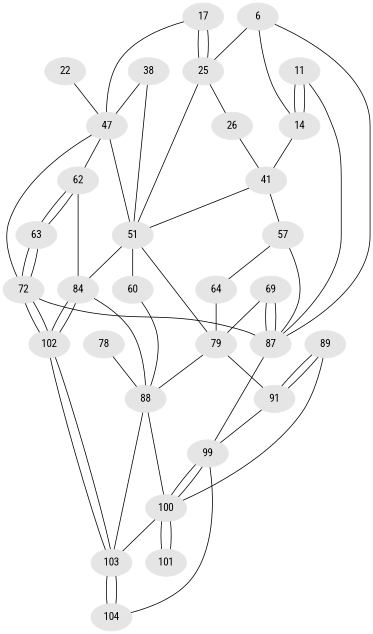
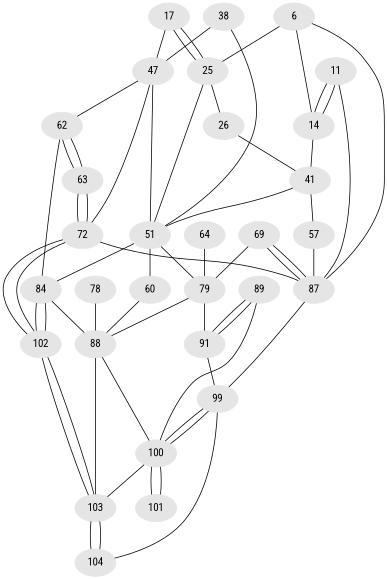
(65, 71) -> none
(249, 262) -> none
